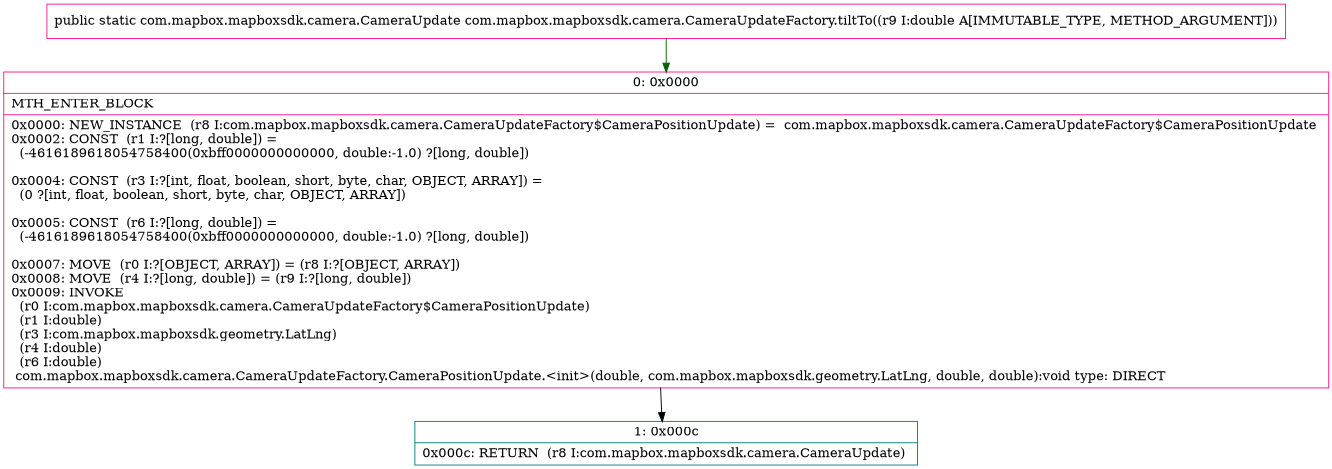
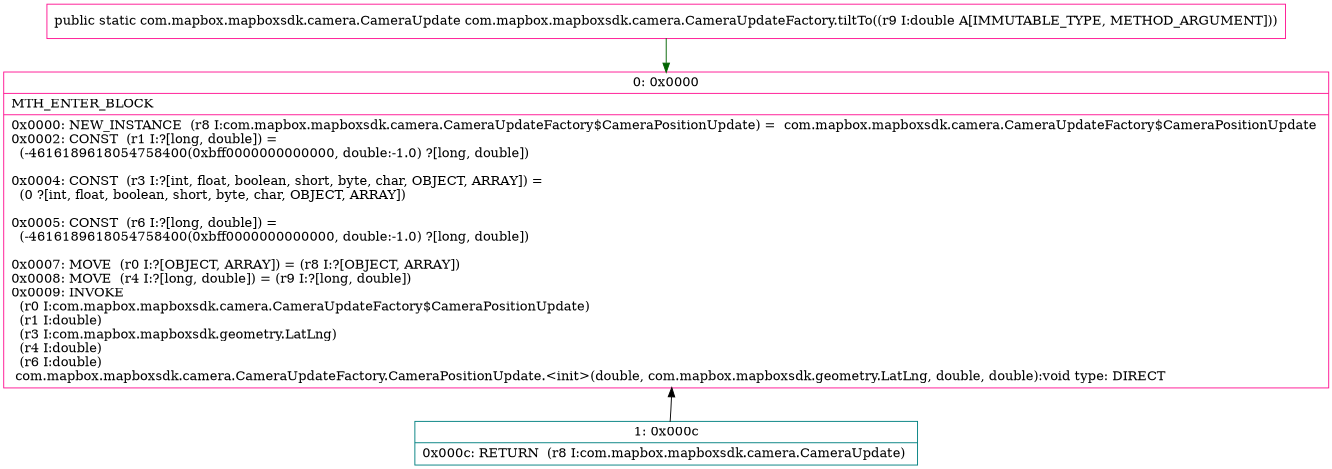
(661, 400) -> (671, 409)
